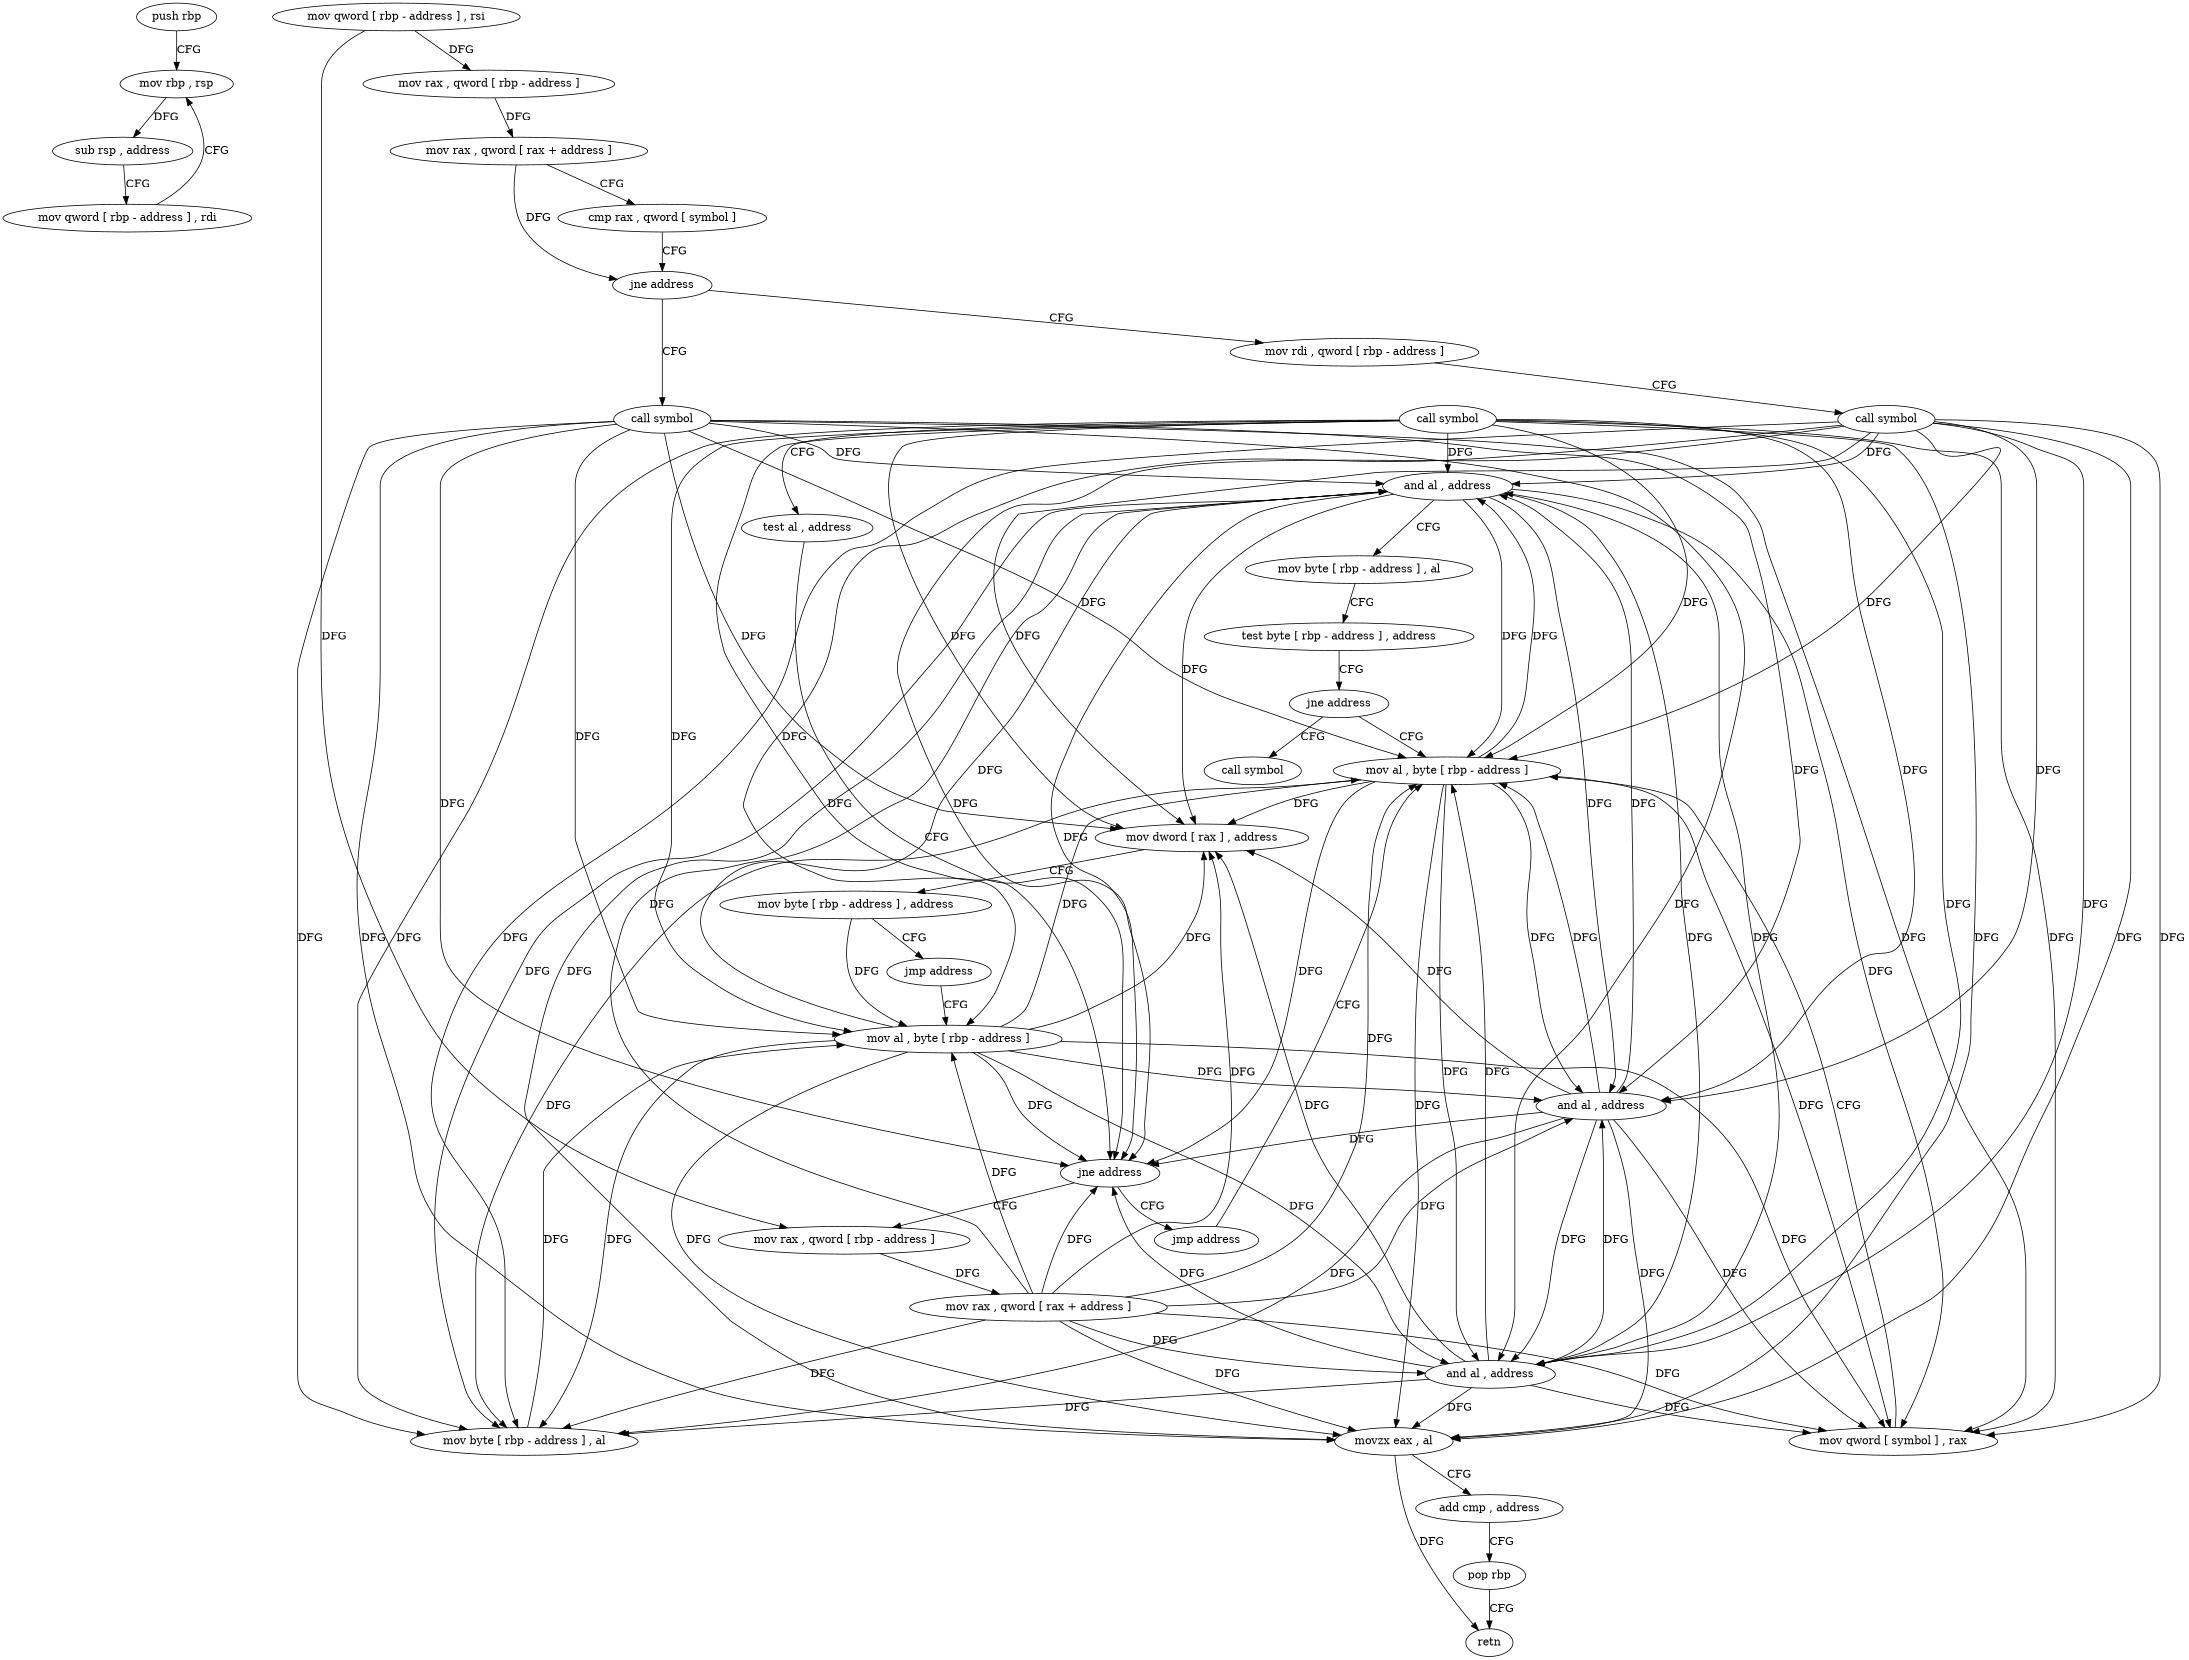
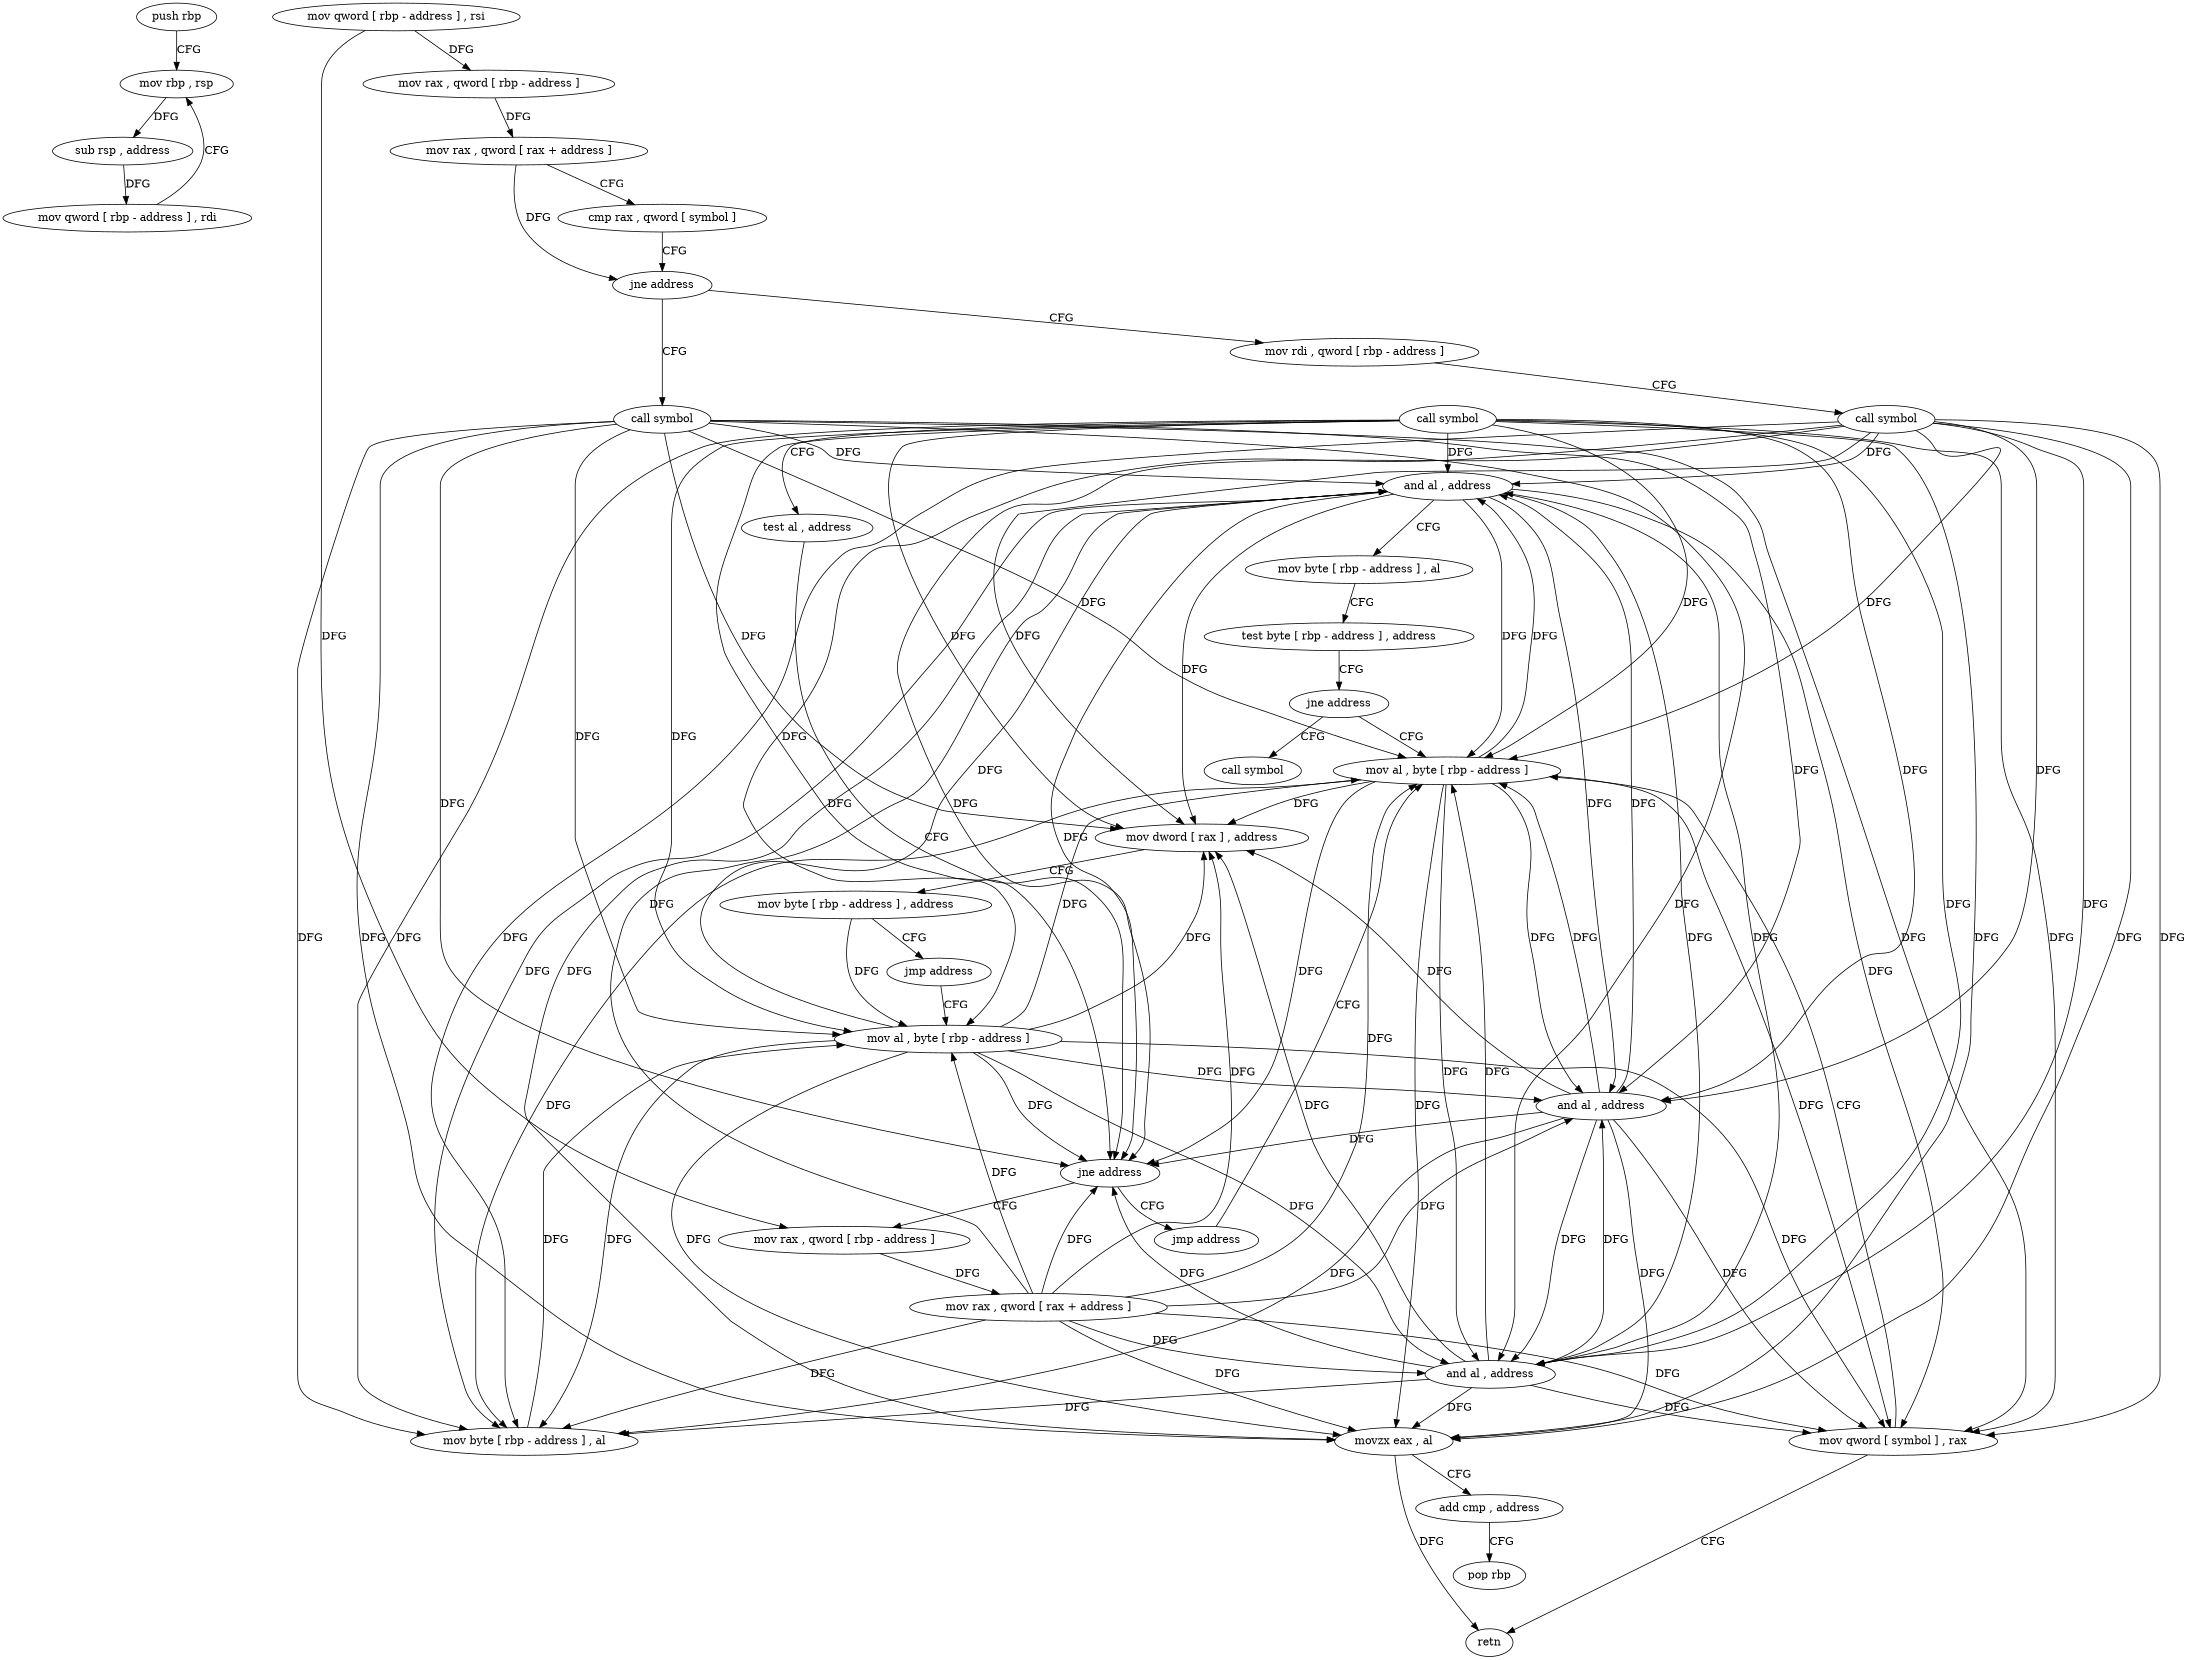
(138, 185) -> (138, 185)
(1489, 1605) -> (1691, 1542)
